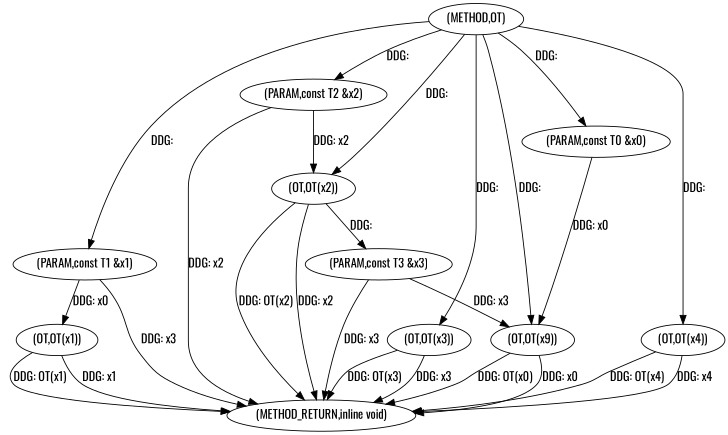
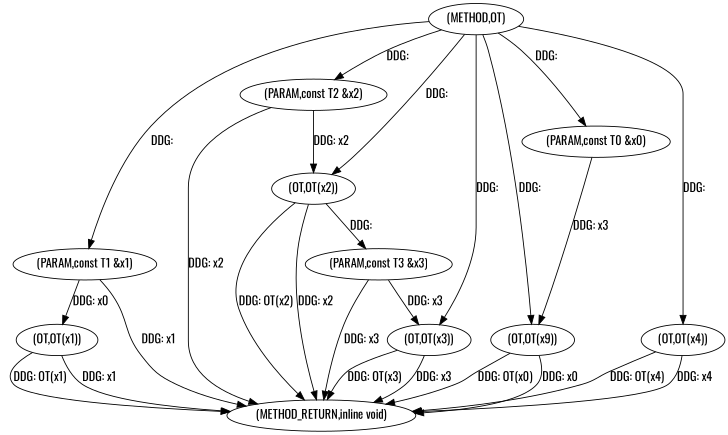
(591, 226) -> (591, 226)
(460, 302) -> (401, 299)
(159, 340) -> (159, 340)
